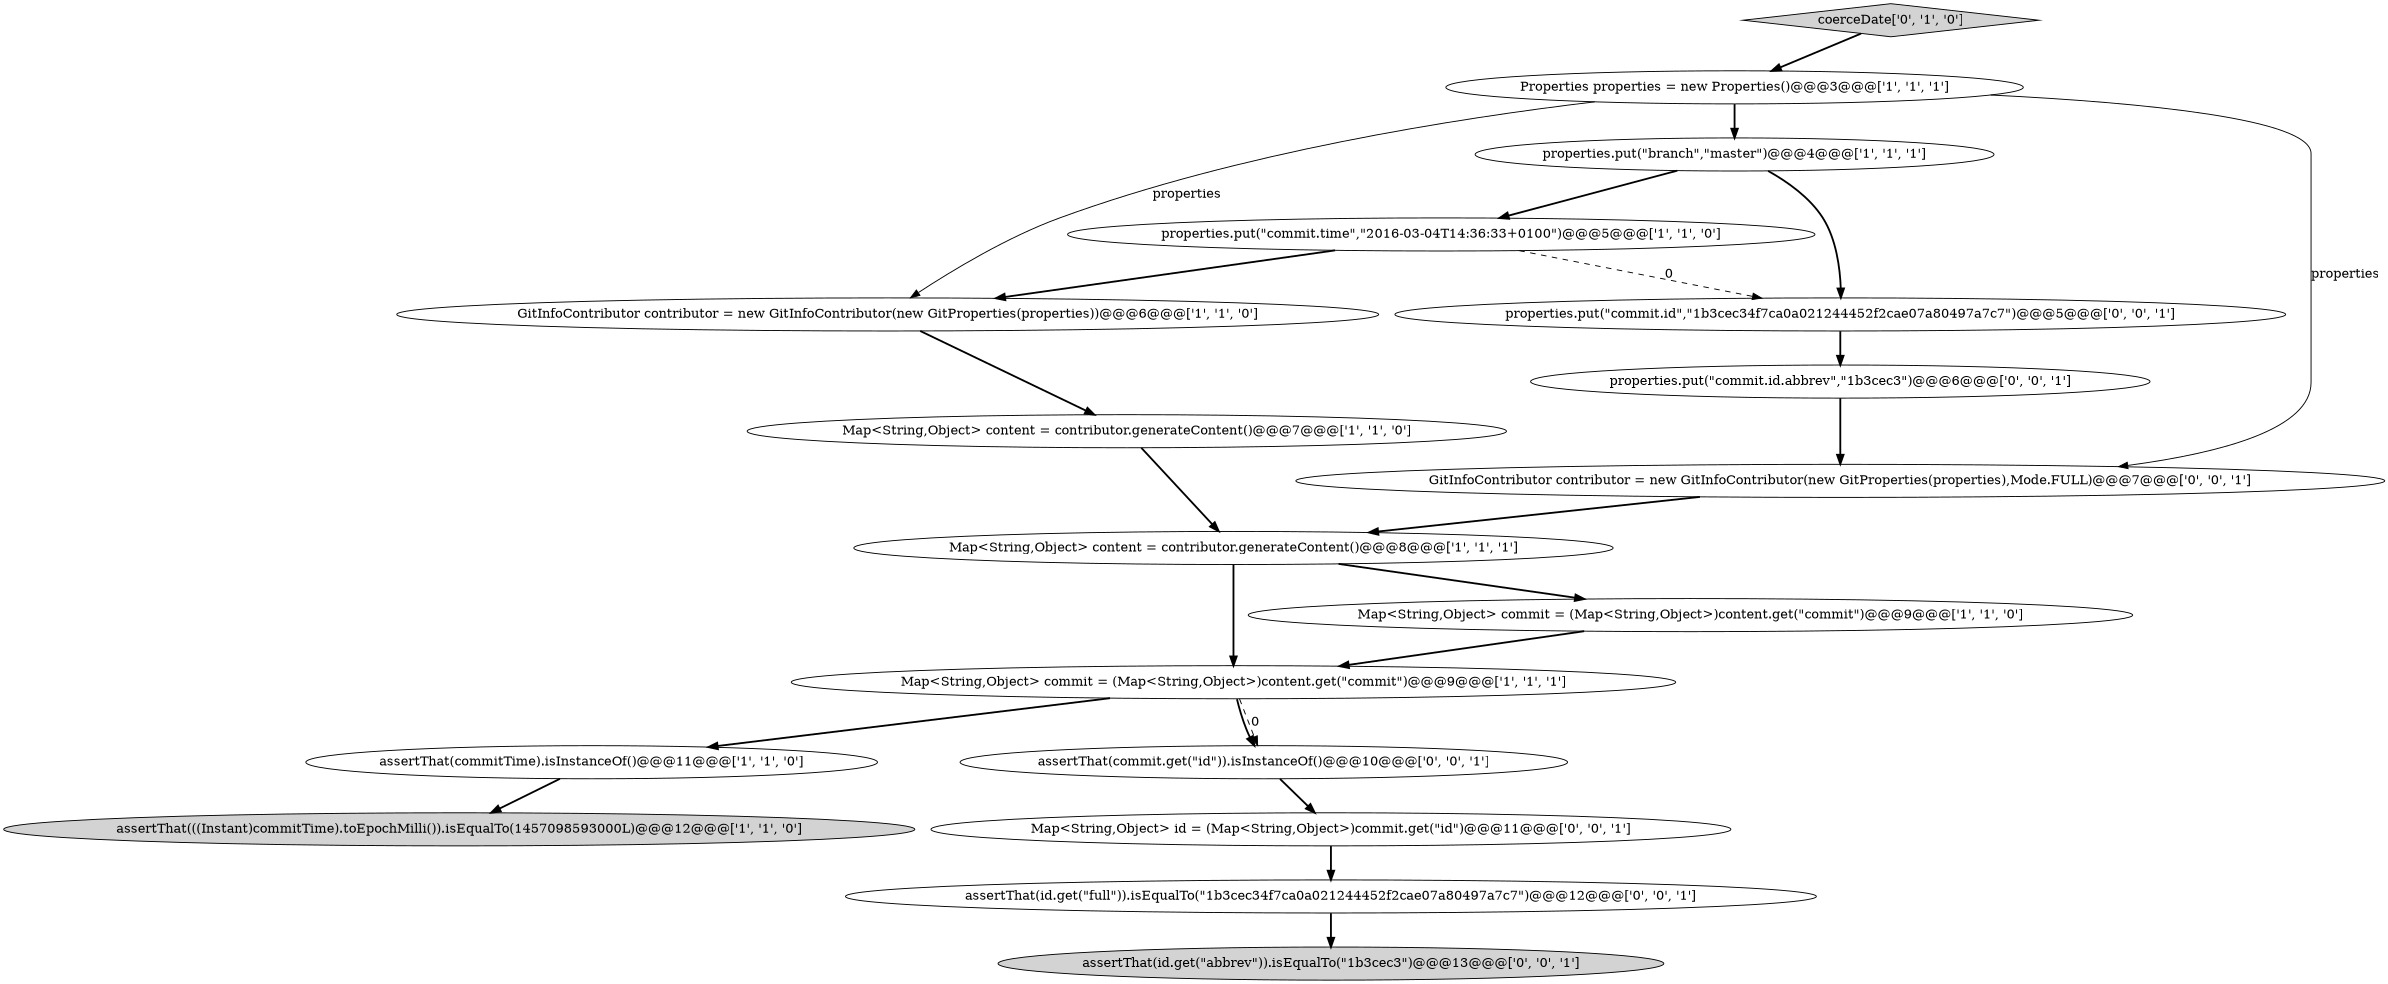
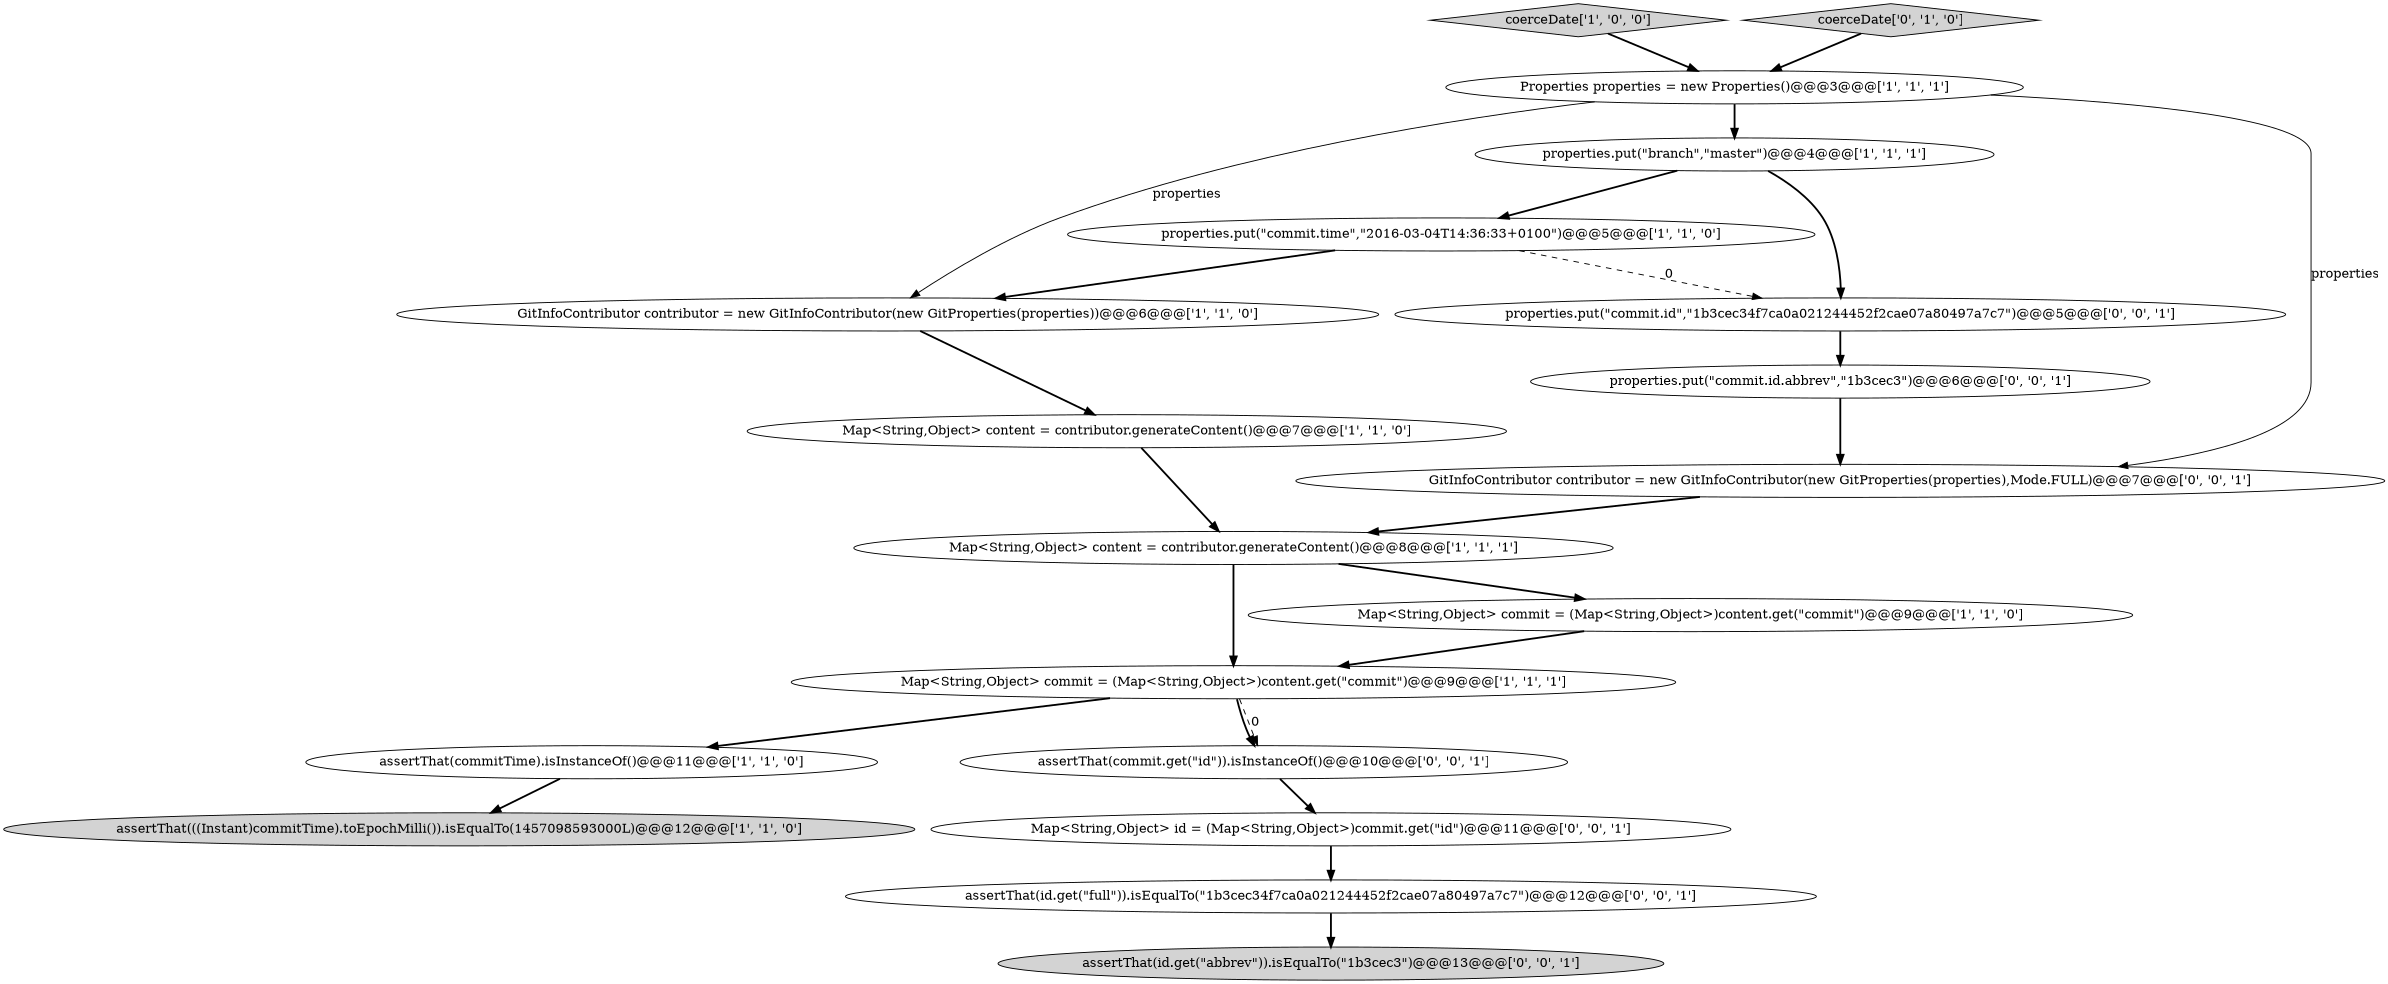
none -> (1578, 20)
